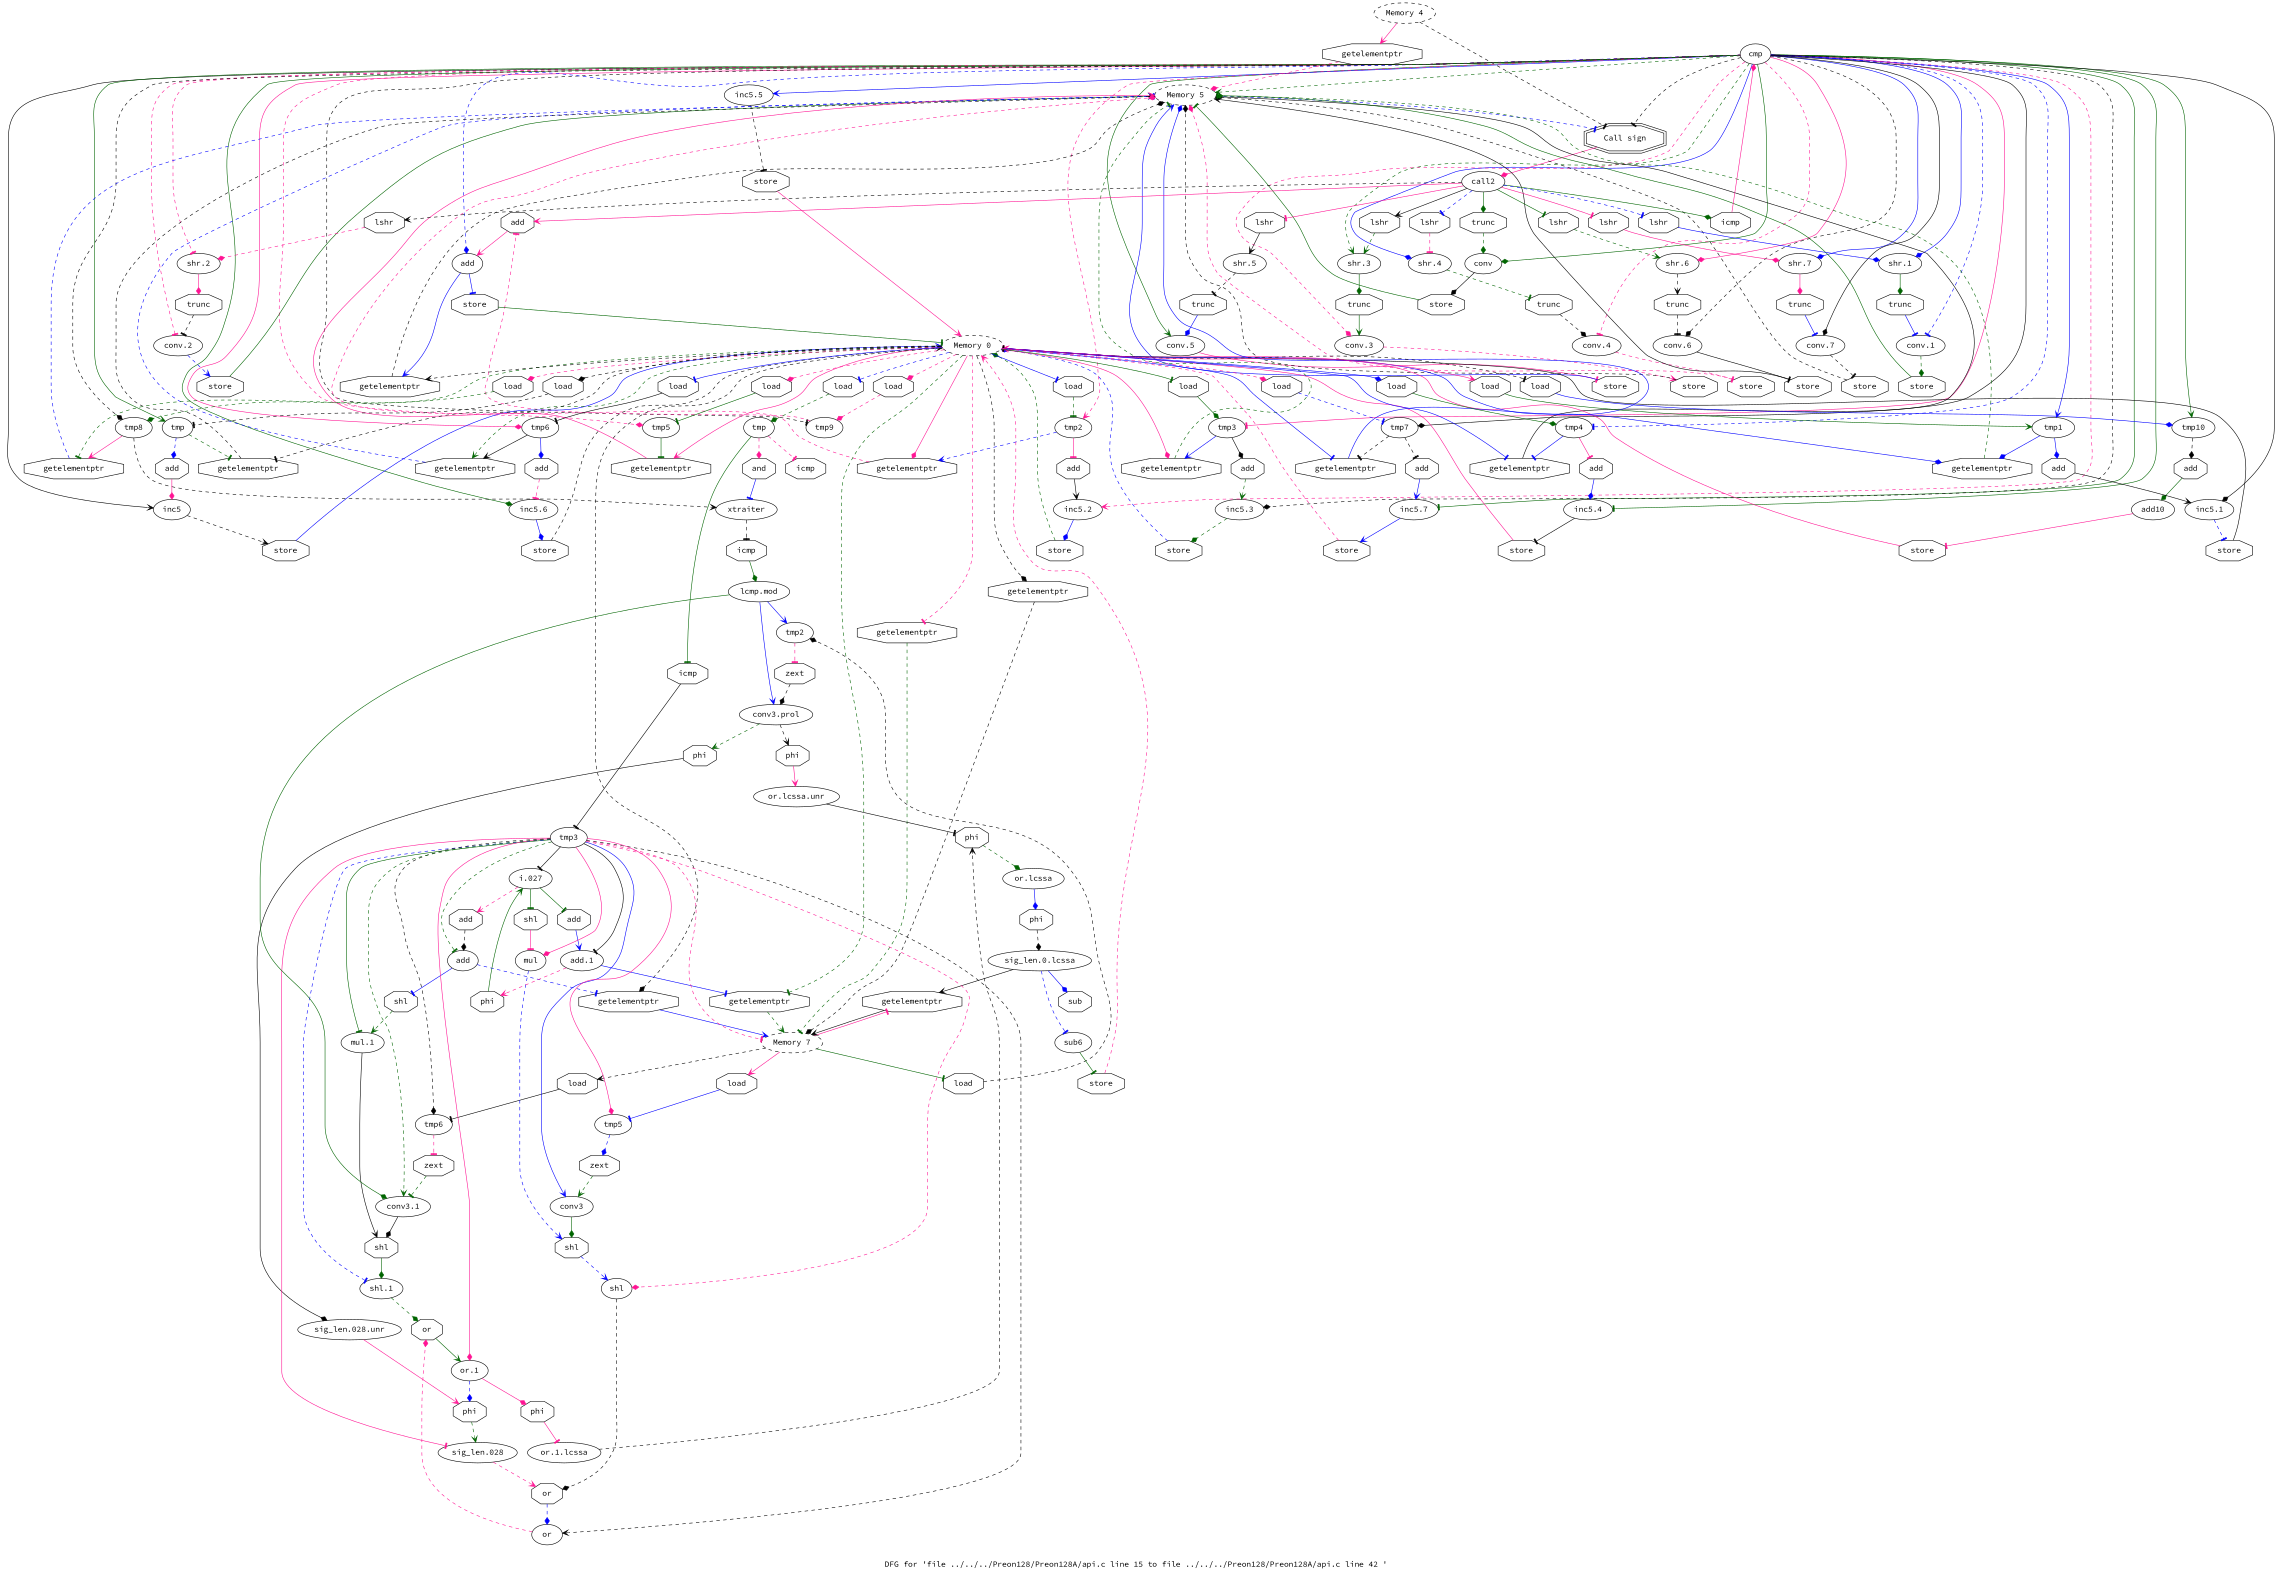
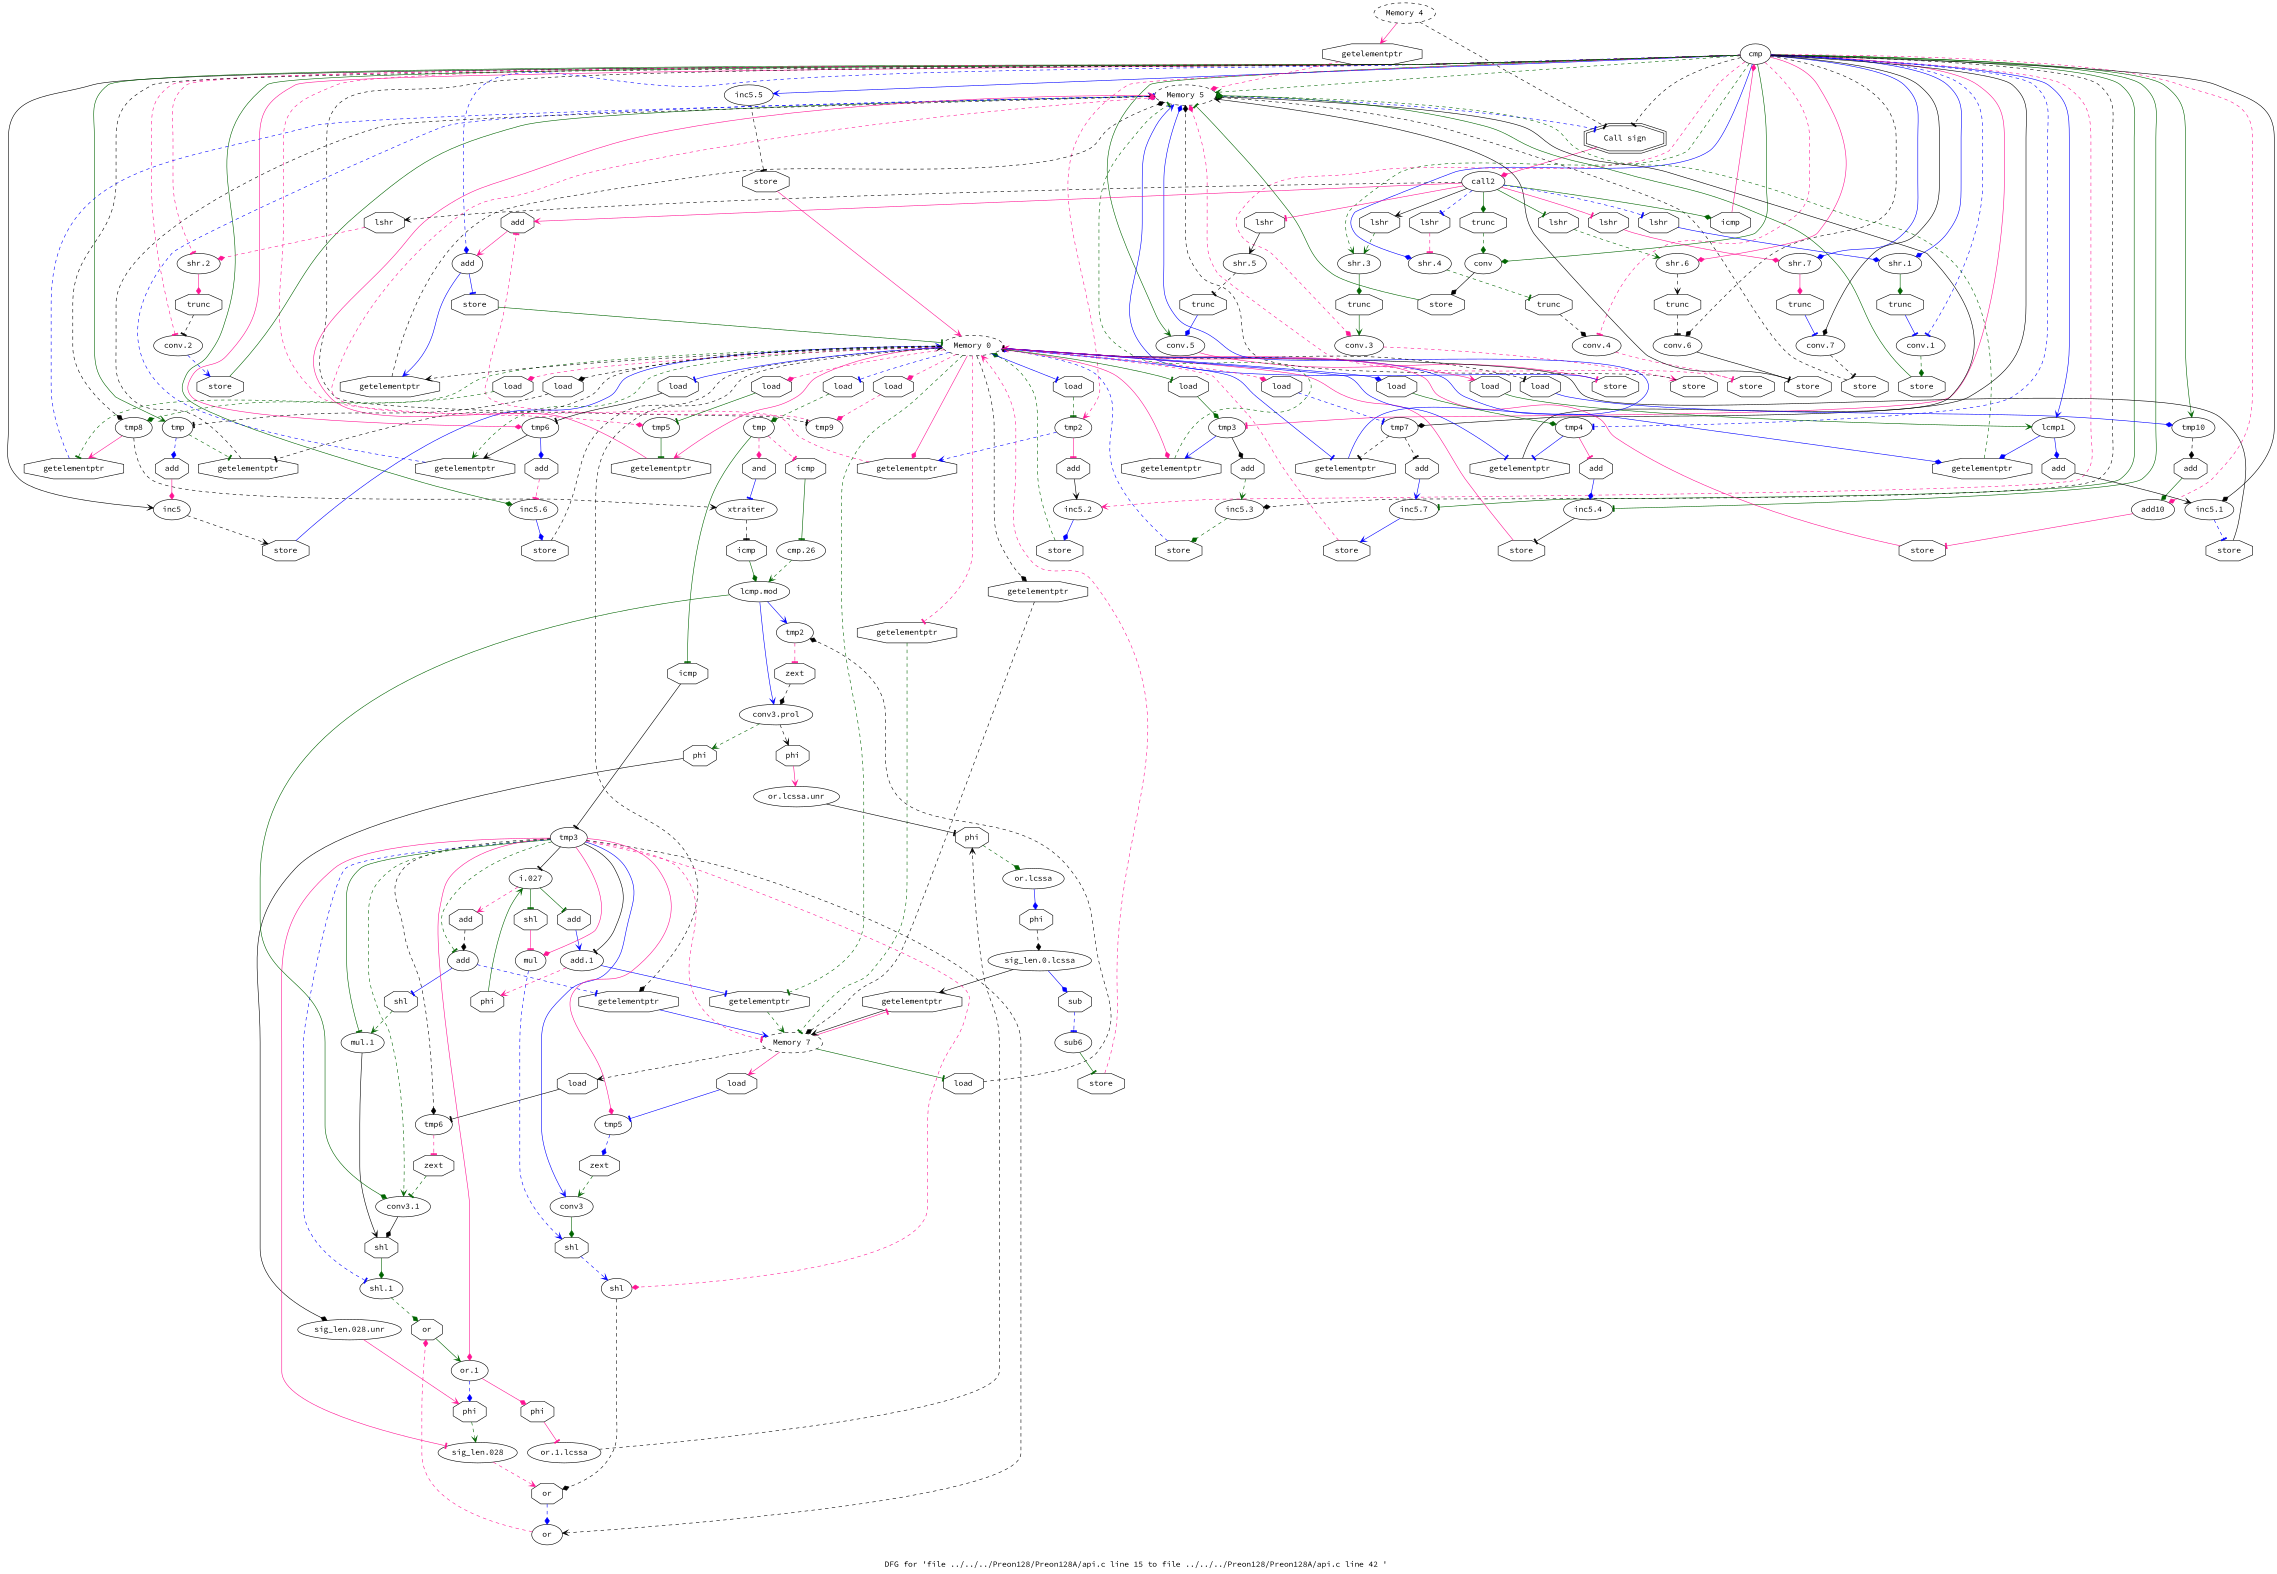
none -> (2220, 97)
(2053, 428) -> (2053, 428)
none -> (801, 551)
(1050, 1002) -> (1074, 1021)
